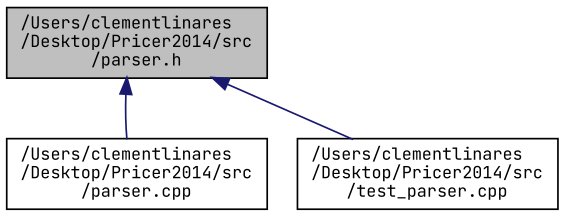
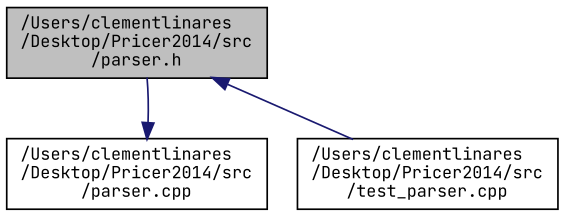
(126, 117) -> (148, 100)
